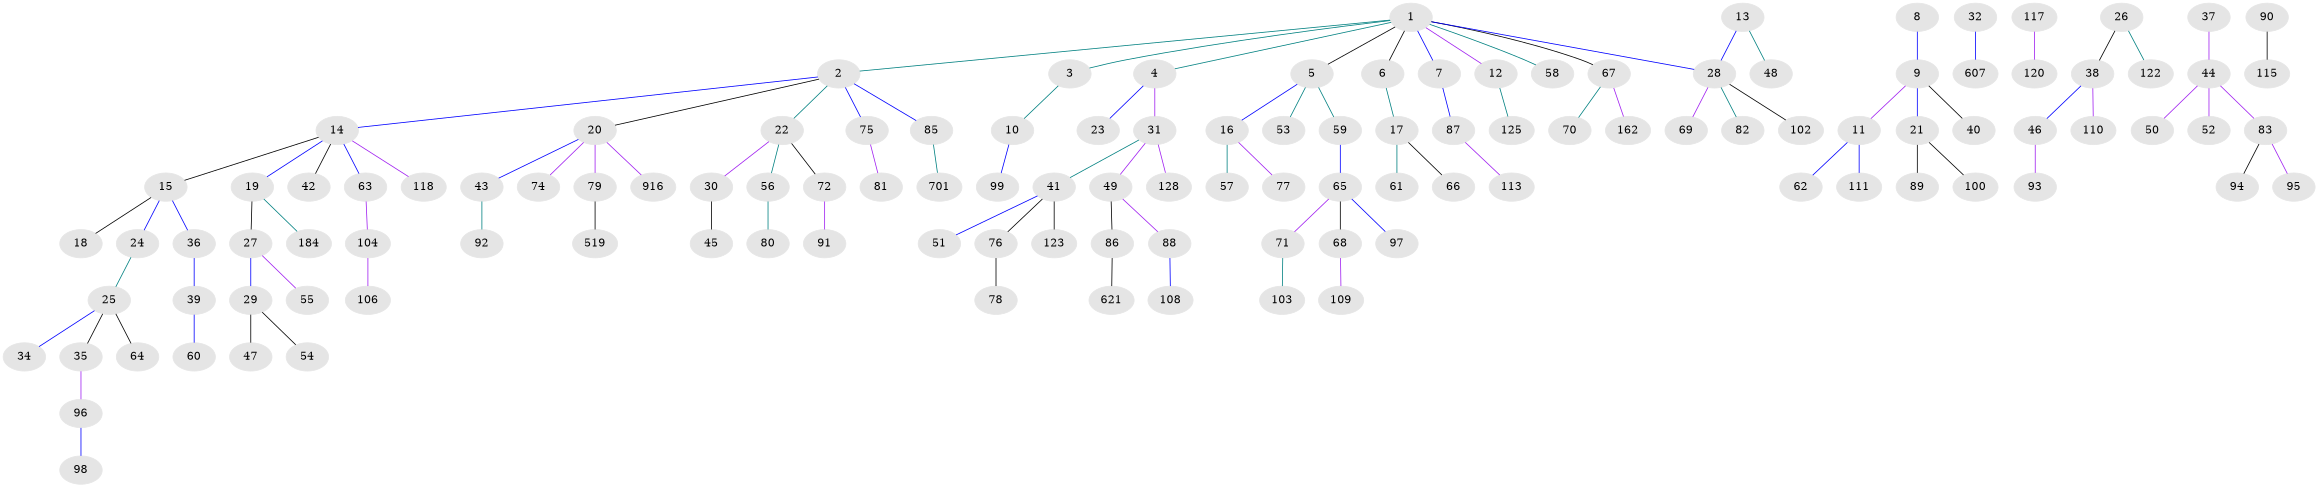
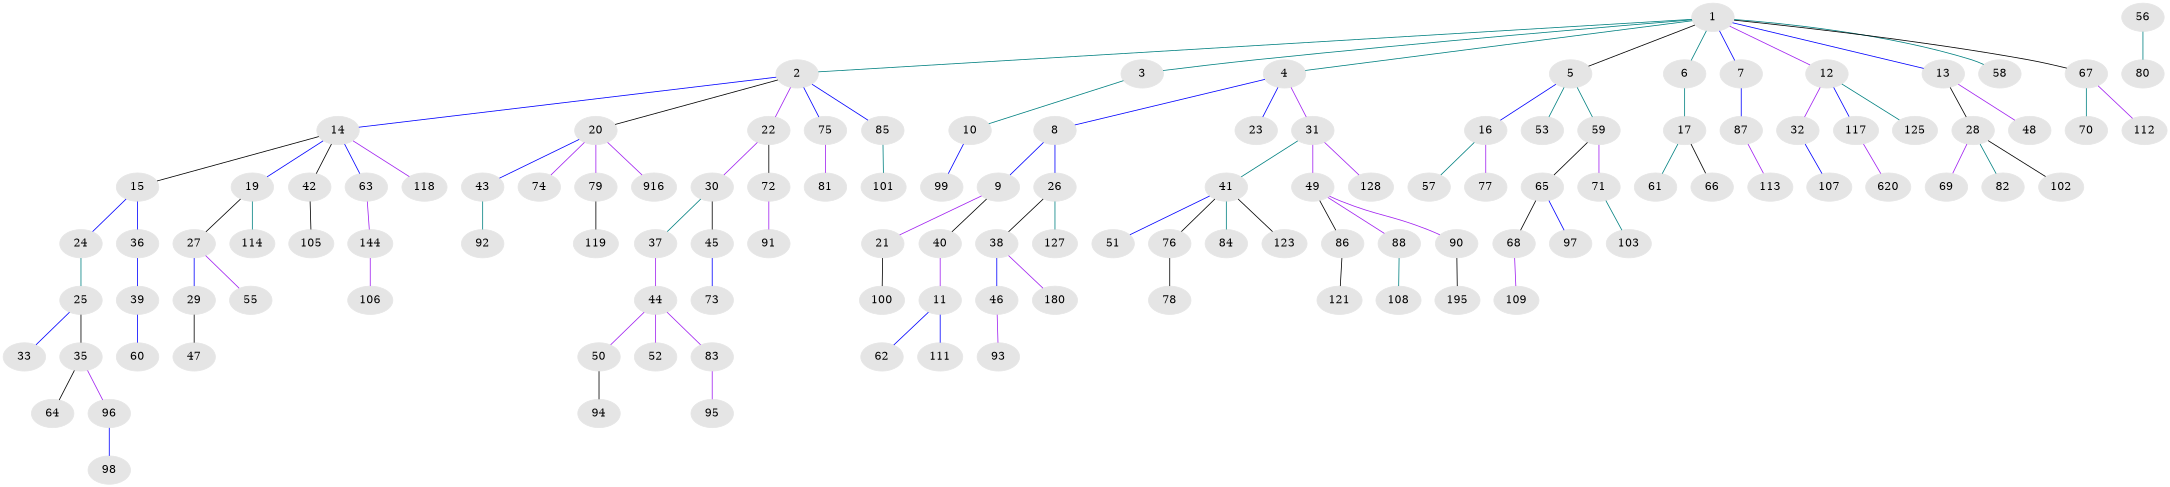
(1397, 46) -> (1699, 46)
(1563, 46) -> (1828, 46)
(1729, 46) -> (1958, 102)
(1757, 46) -> (1987, 102)
(1975, 74) -> (1829, 187)
(2034, 74) -> (1888, 187)
(2151, 74) -> (1055, 244)
(2267, 74) -> (1457, 300)
(811, 102) -> (783, 102)
none -> (1170, 102)
none -> (1812, 102)
none -> (1841, 102)
(1888, 102) -> (940, 272)
(1917, 102) -> (941, 215)
(1628, 130) -> (2145, 130)
(2093, 130) -> (1055, 300)
(775, 159) -> none
none -> (1055, 159)
(1340, 159) -> (1571, 159)
(2251, 159) -> (599, 385)
(939, 187) -> (884, 187)
(1917, 187) -> none
none -> (684, 215)
(1312, 215) -> (1599, 159)
none -> (1385, 216)
(81, 244) -> none
(309, 244) -> (252, 244)
none -> (311, 244)
(368, 244) -> (370, 244)
(595, 244) -> (596, 244)
none -> (1226, 244)
(1170, 272) -> (1399, 272)
none -> (712, 300)
(1112, 300) -> (1340, 300)
(123, 329) -> (67, 385)
(24, 357) -> (24, 357)
(307, 357) -> none
